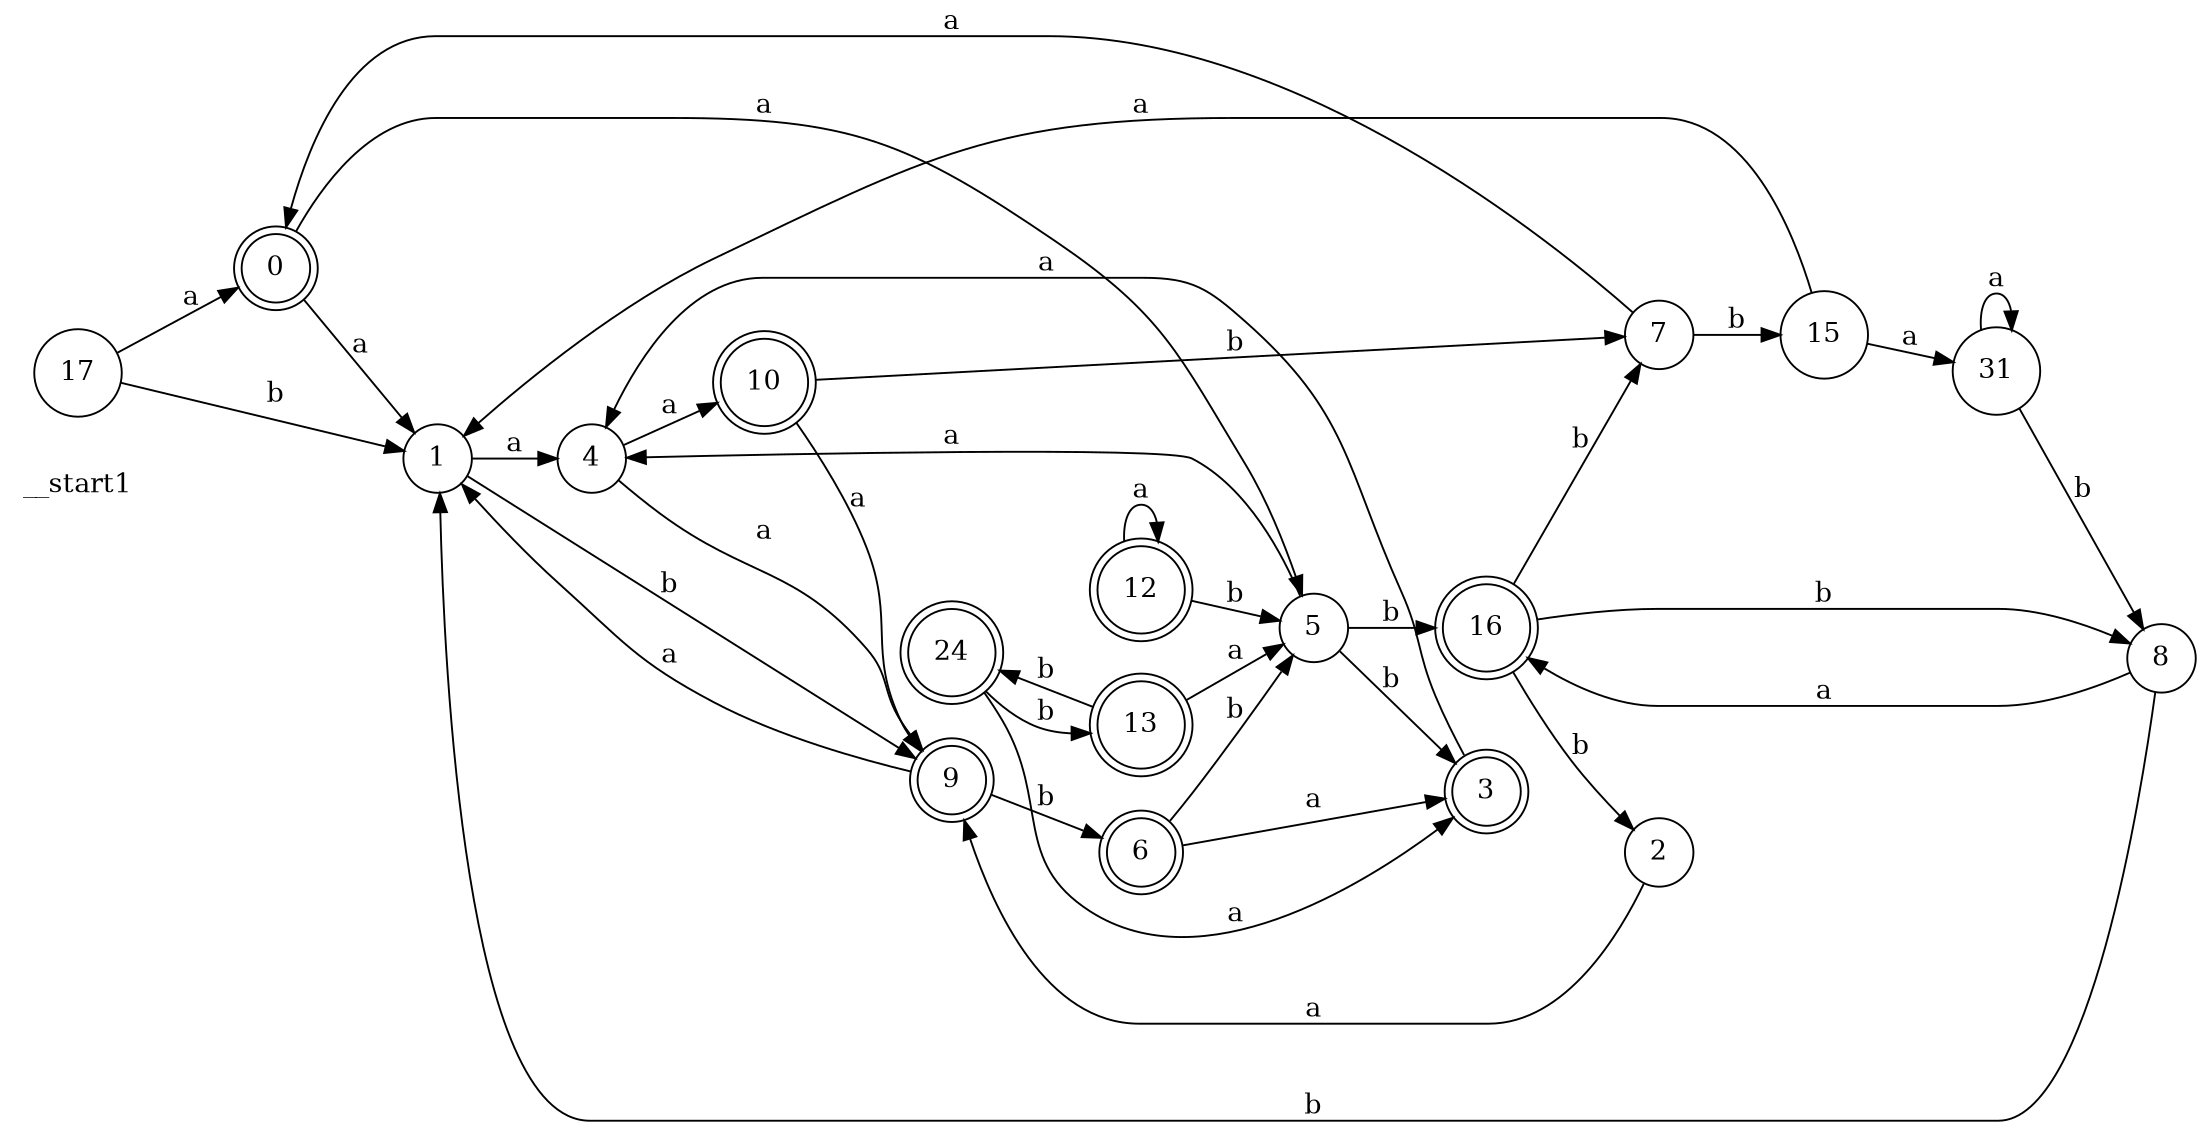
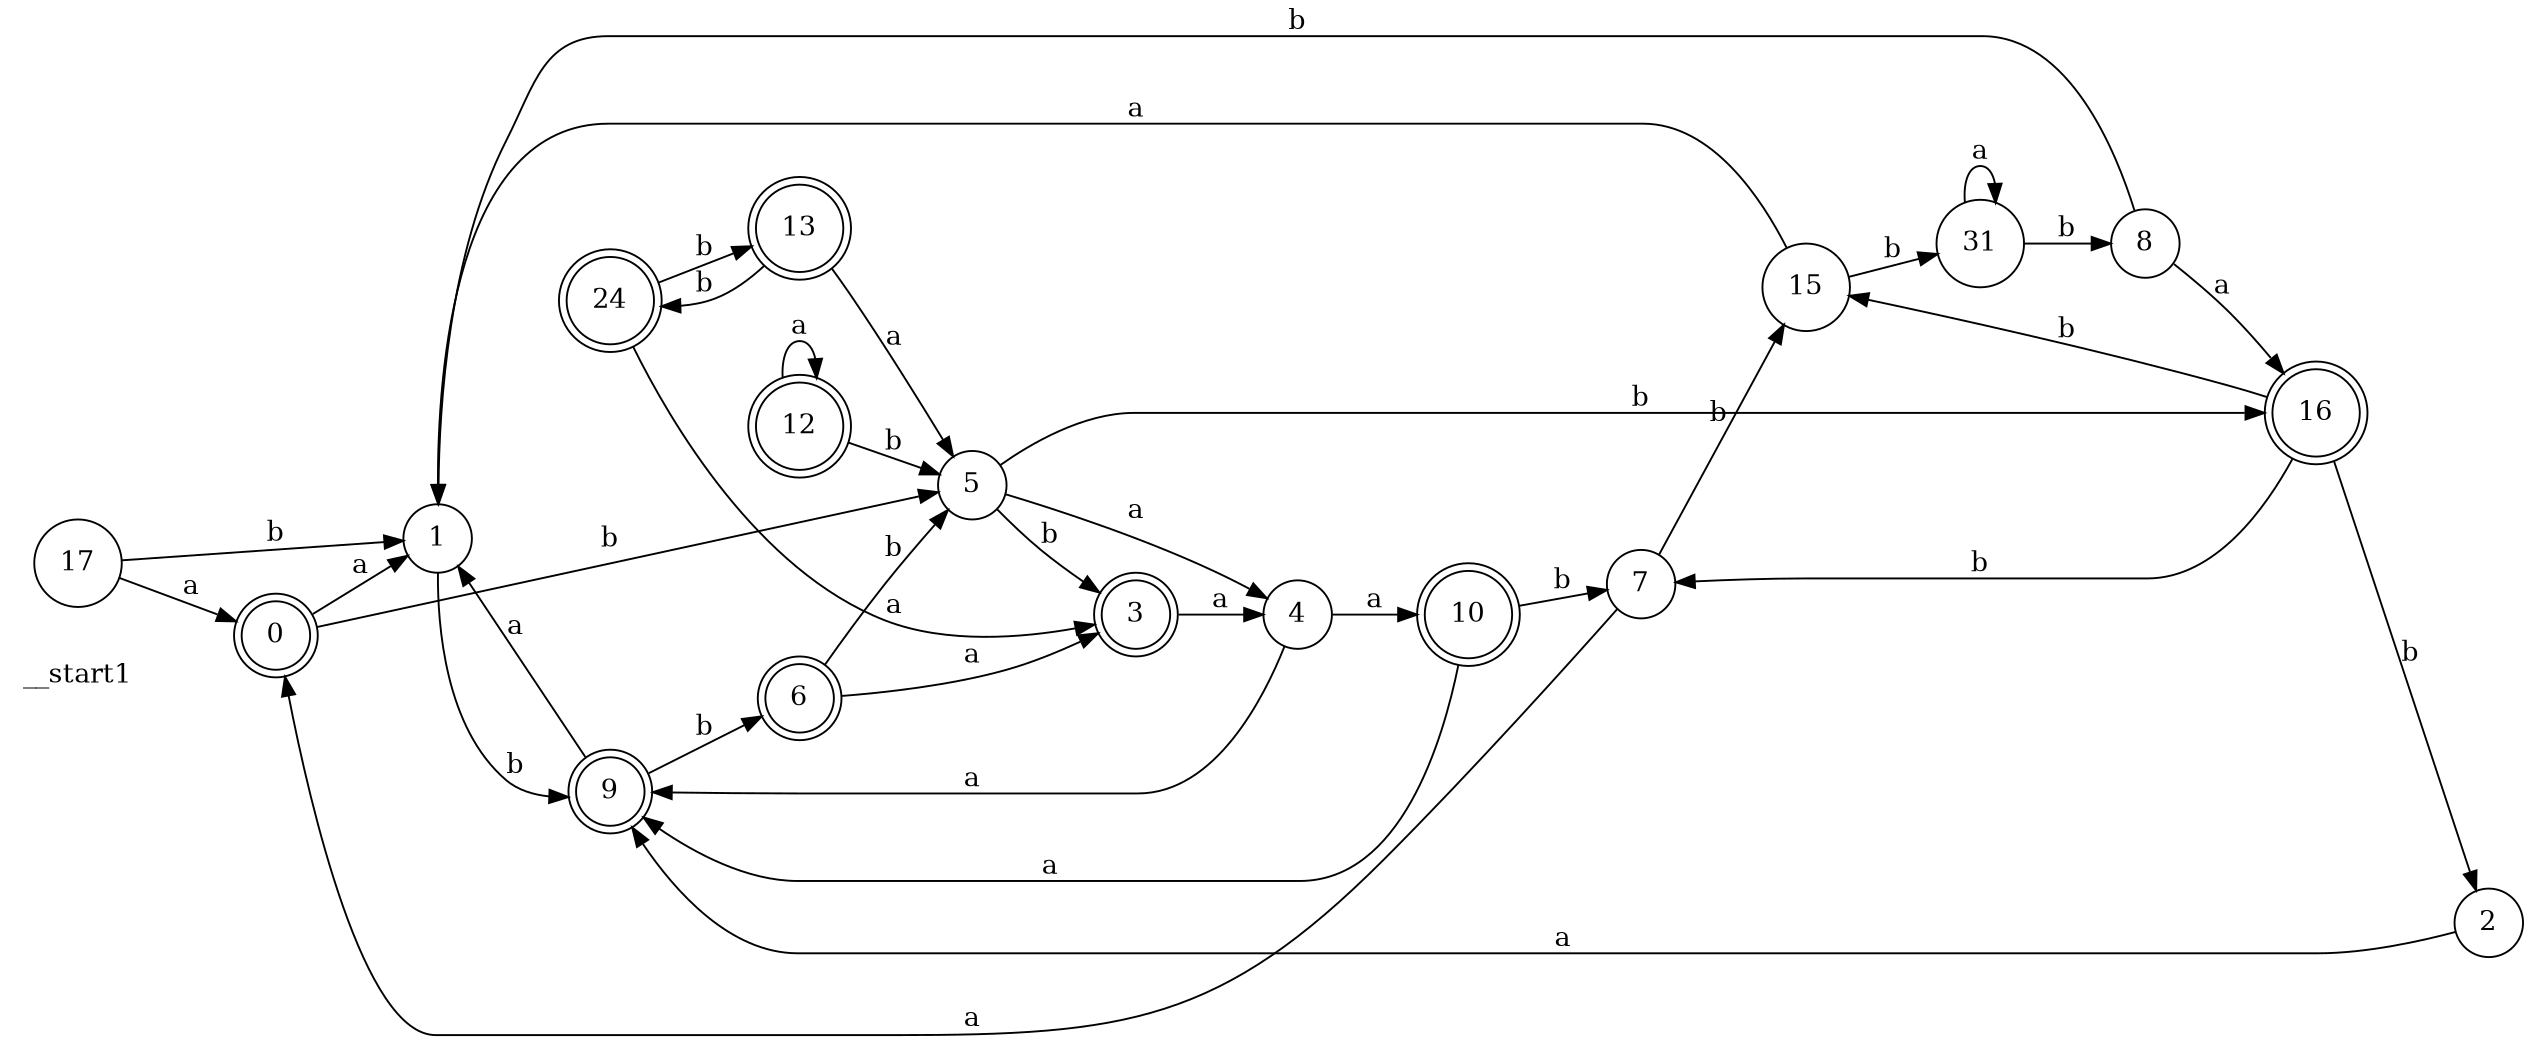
(764, 106) -> (610, 539)
(1910, 338) -> (1893, 250)
(505, 459) -> none
(1826, 609) -> (2068, 345)
